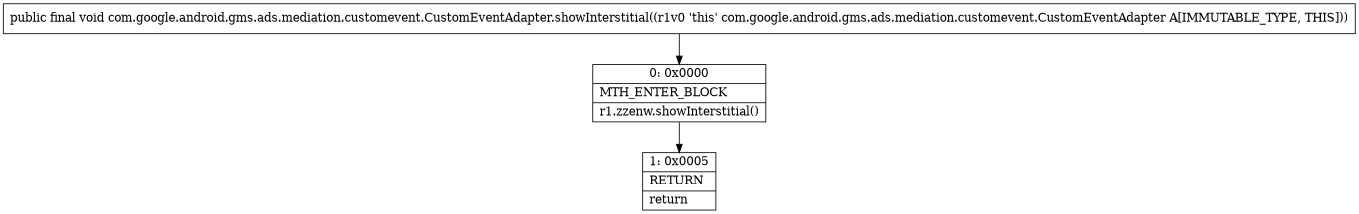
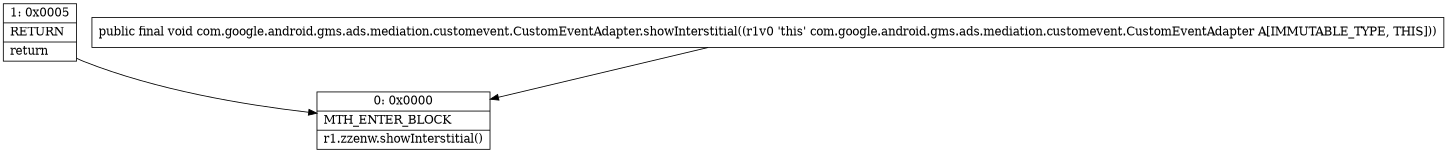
(679, 133) -> (191, 93)
